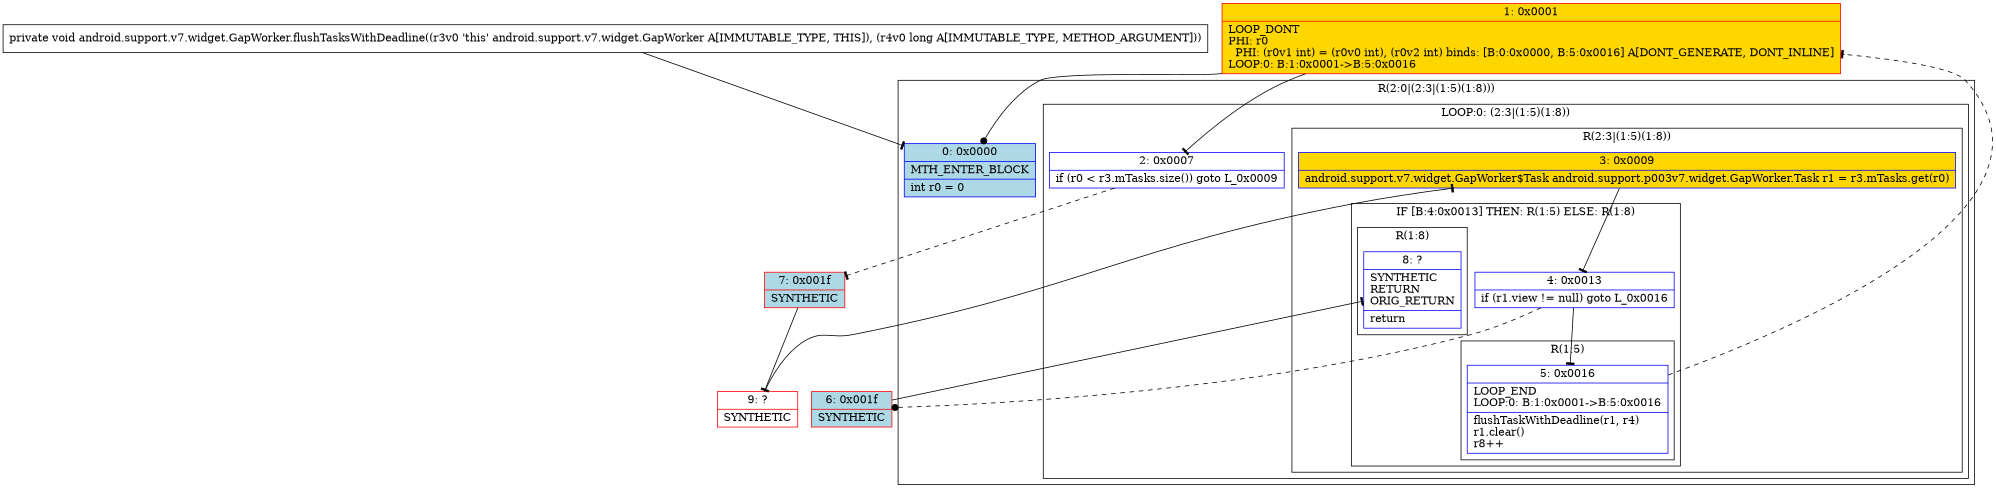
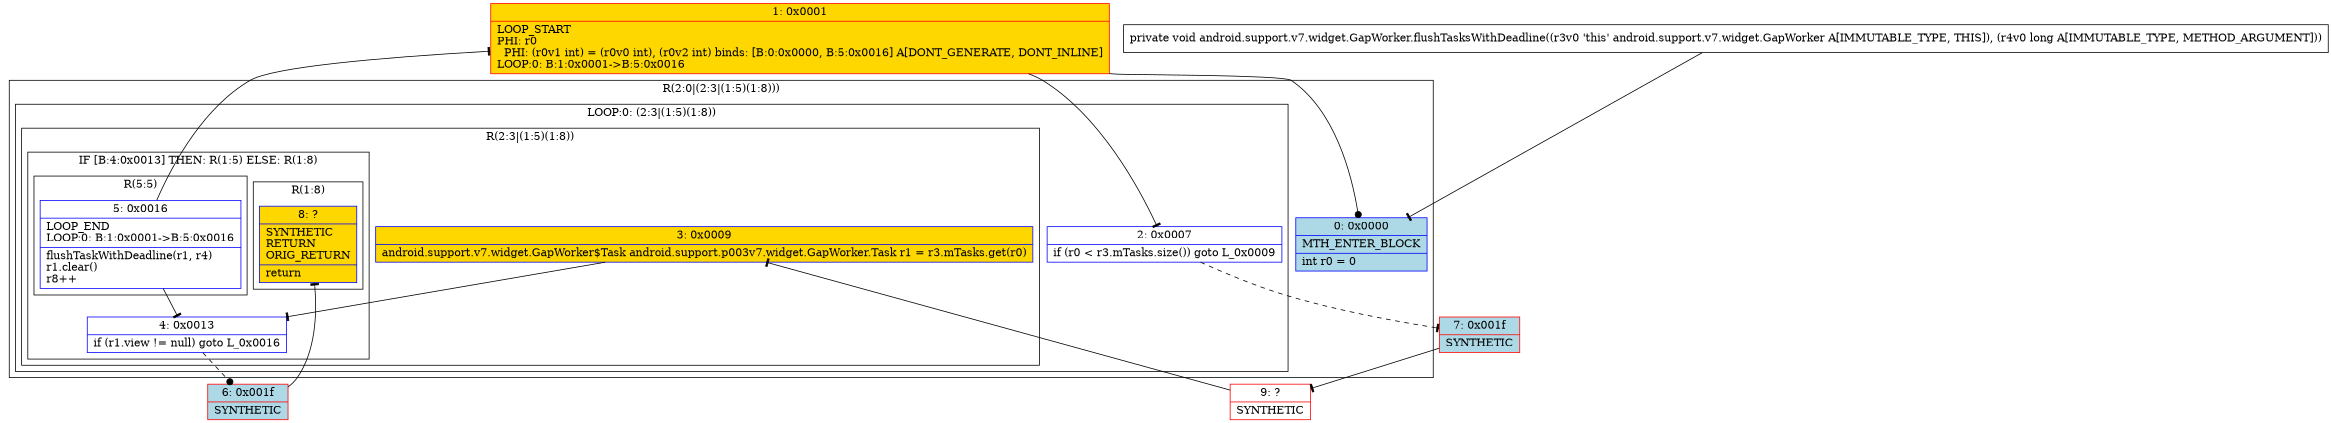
(1264, 30) -> (534, 30)
(1936, 234) -> (291, 70)
(1412, 290) -> (308, 244)
(1572, 335) -> (170, 301)
(1568, 350) -> (141, 185)
